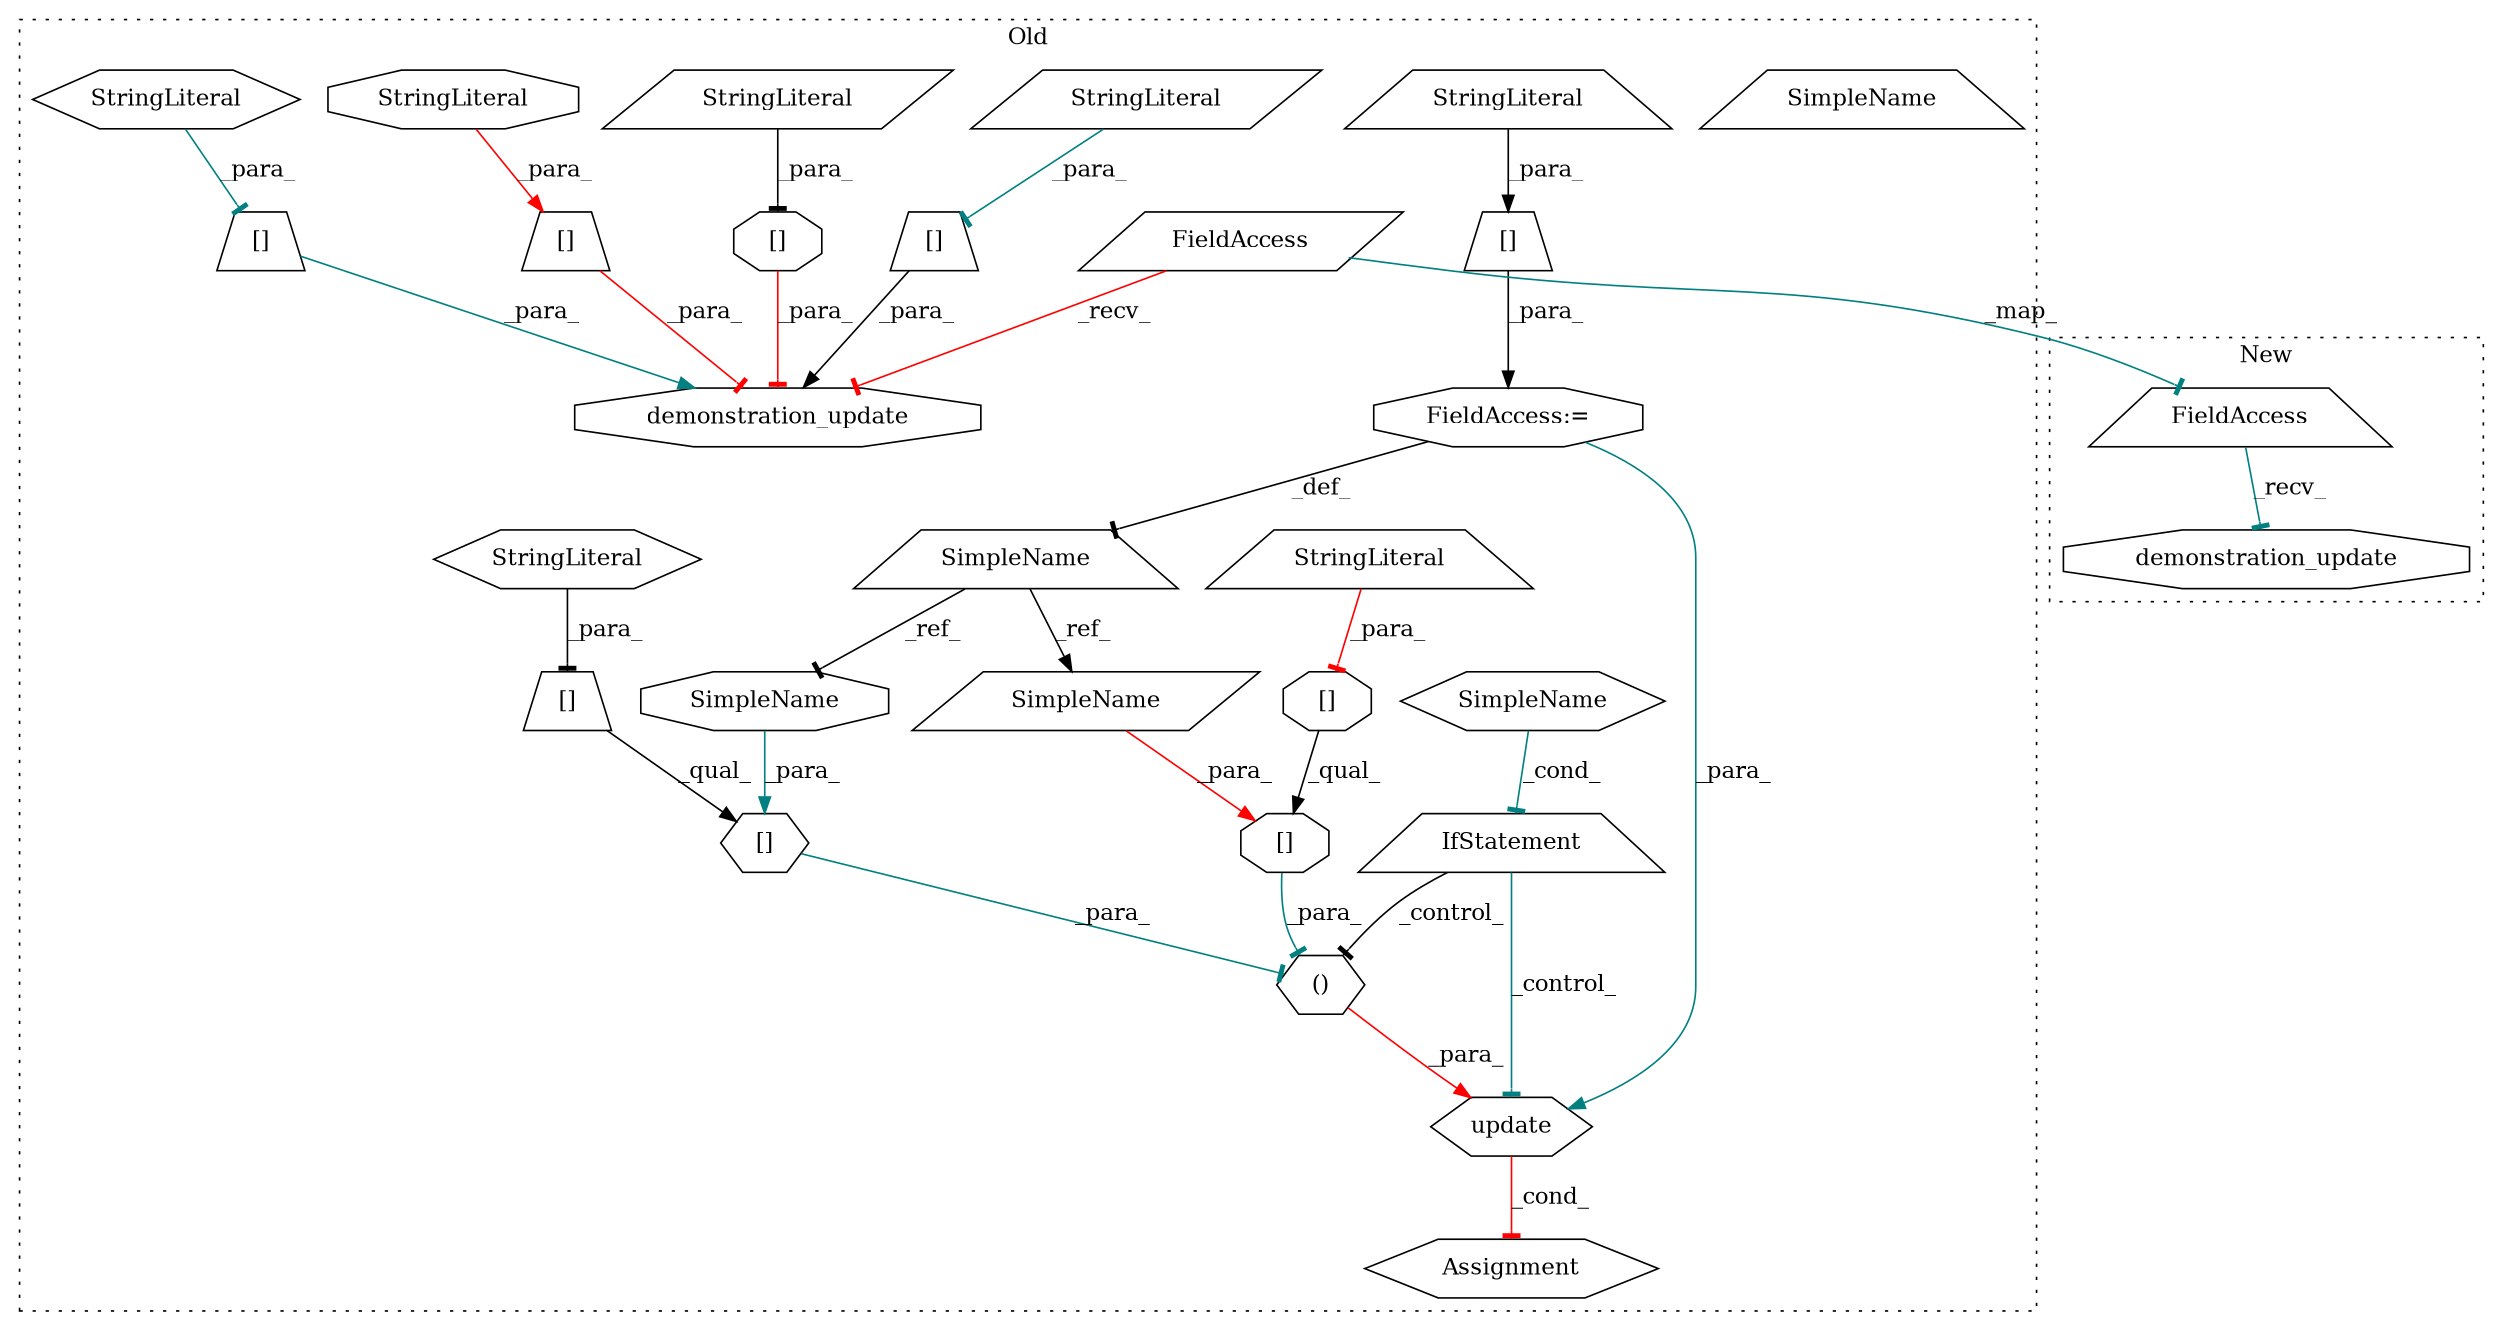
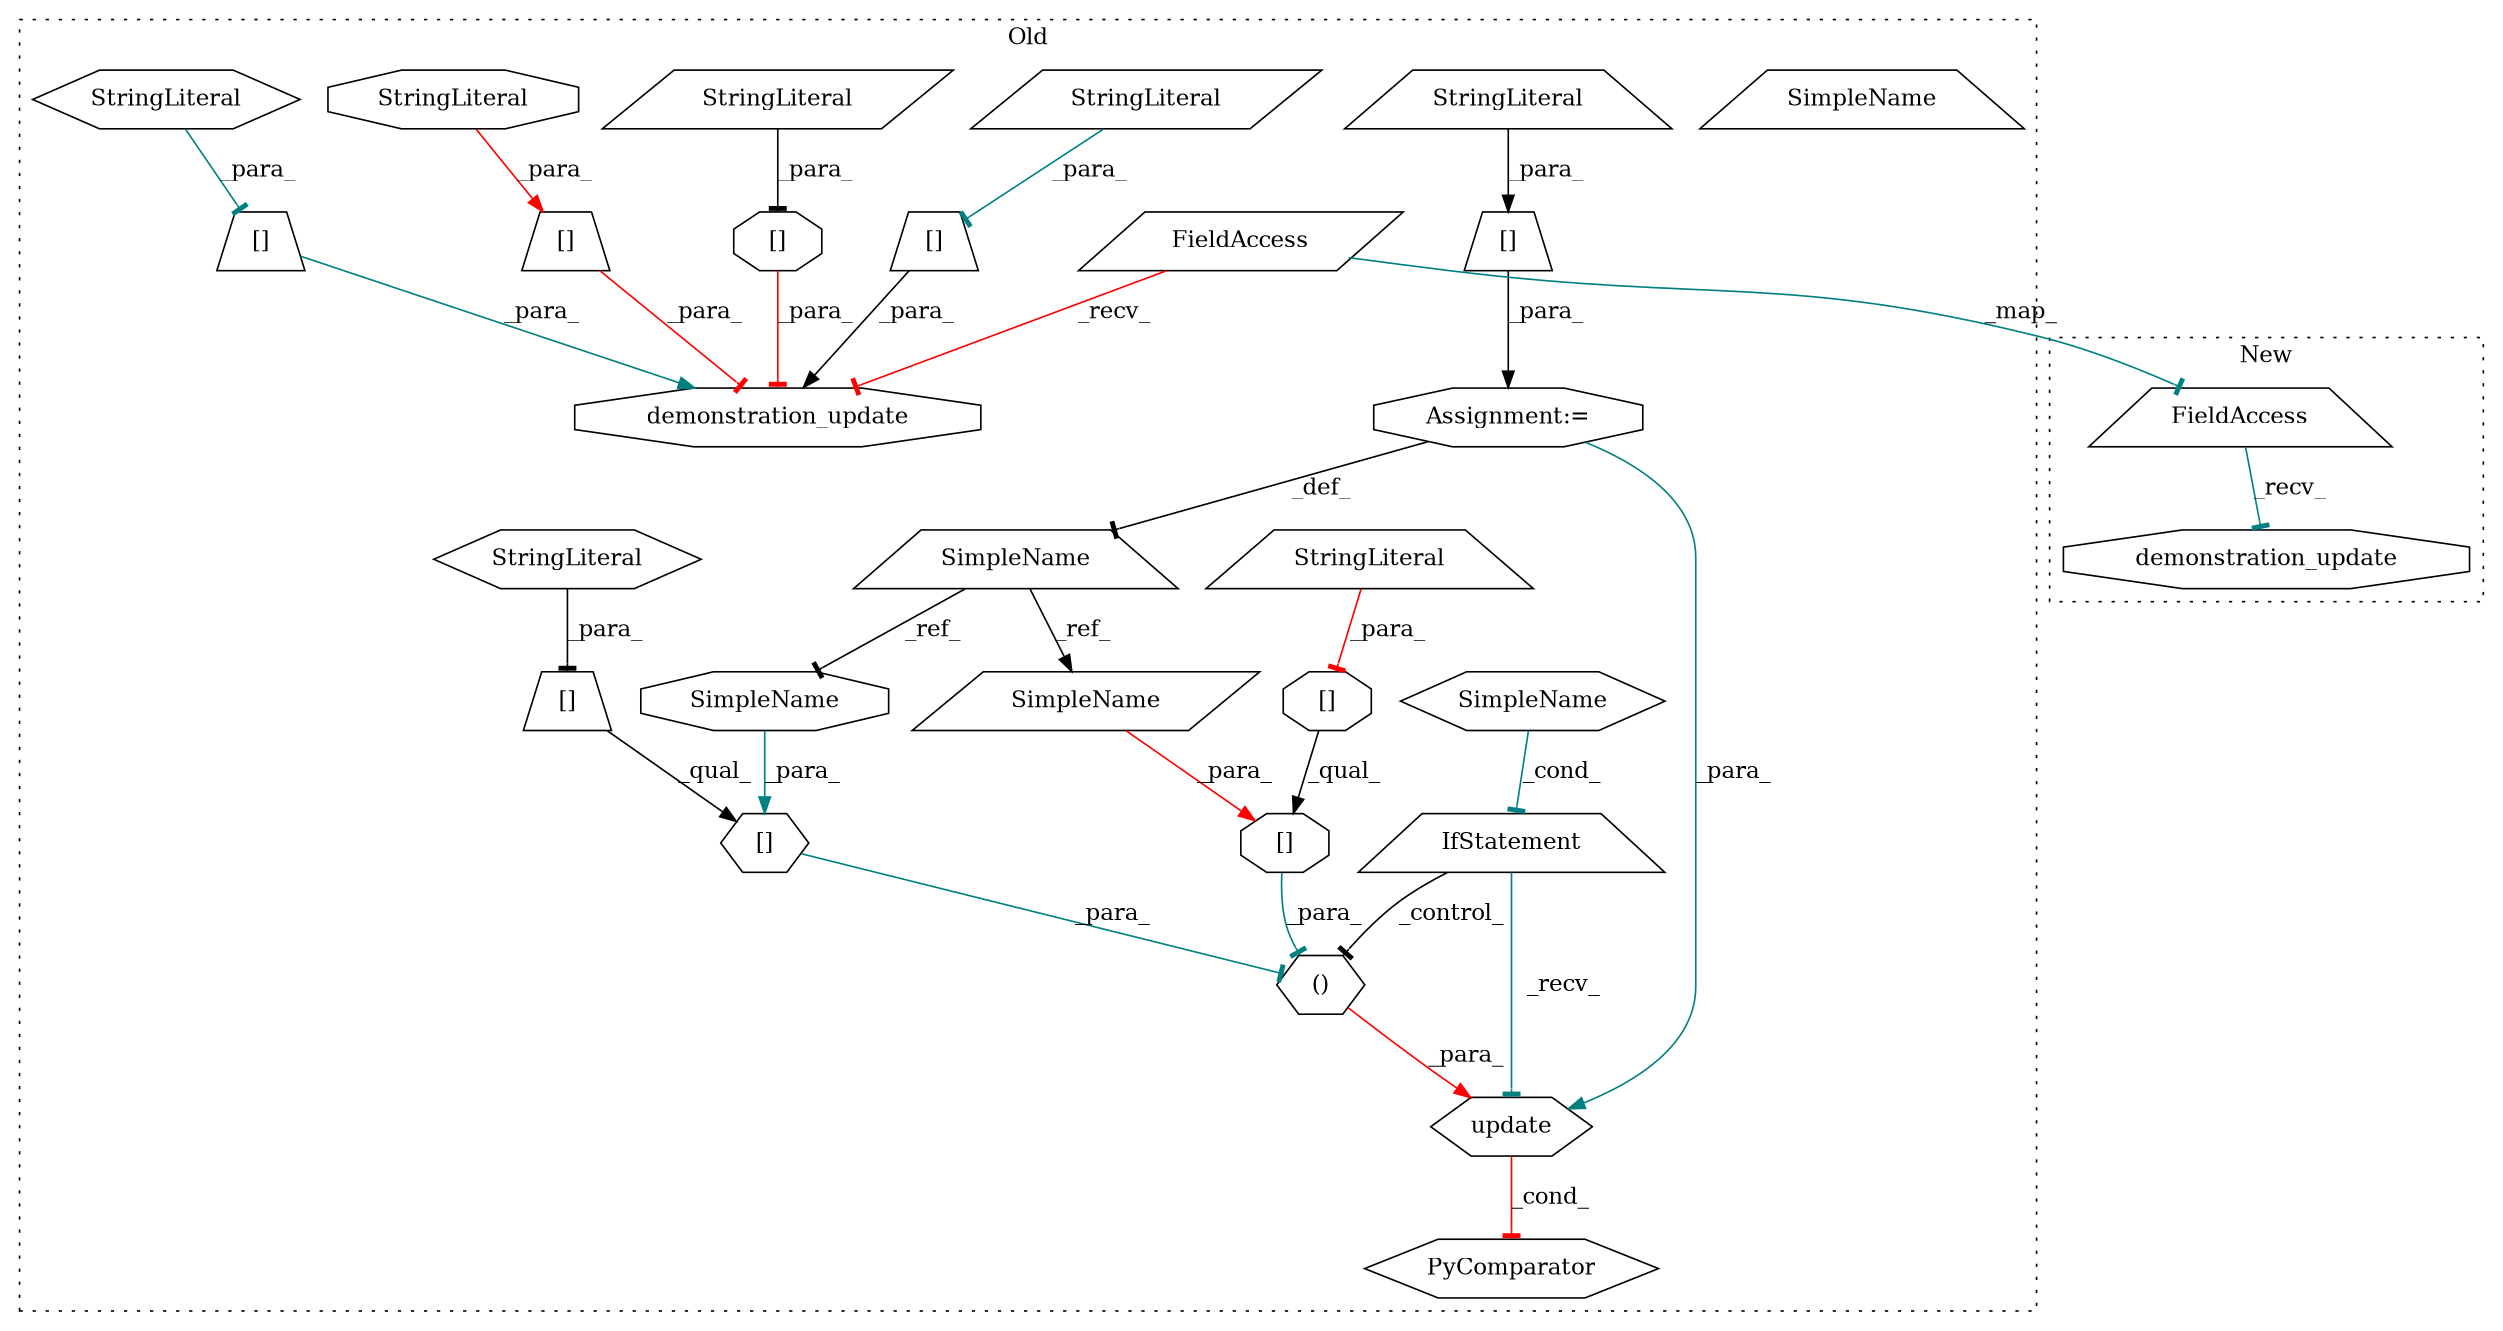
(1508, 417) -> (1508, 417)
(1564, 985) -> (1564, 985)
(1512, 1269) -> (1512, 1269)
